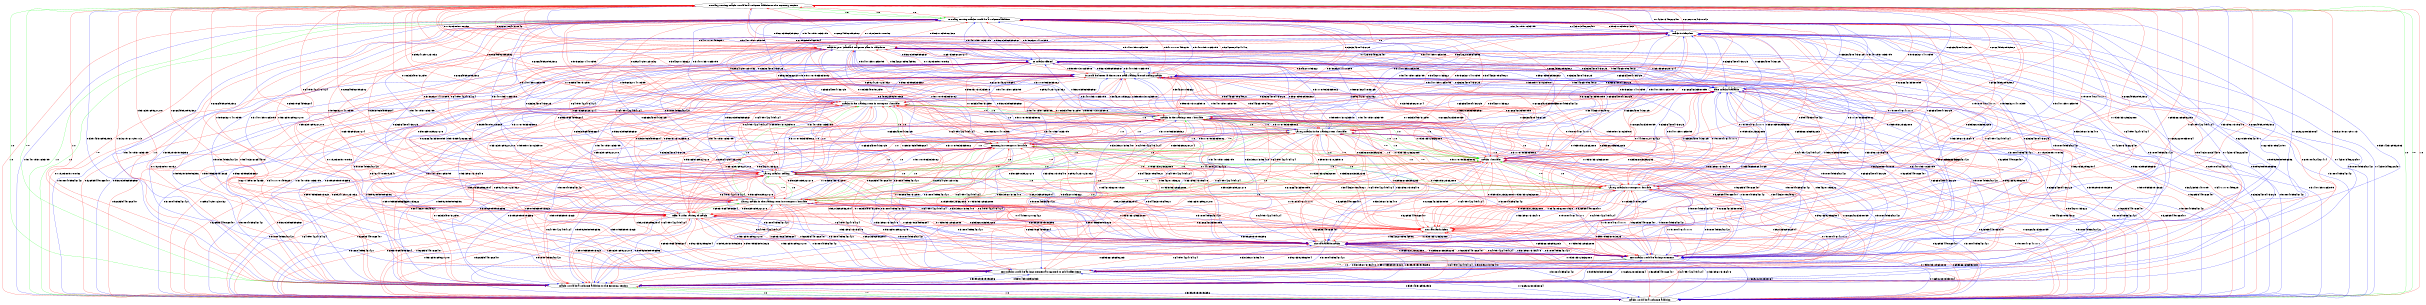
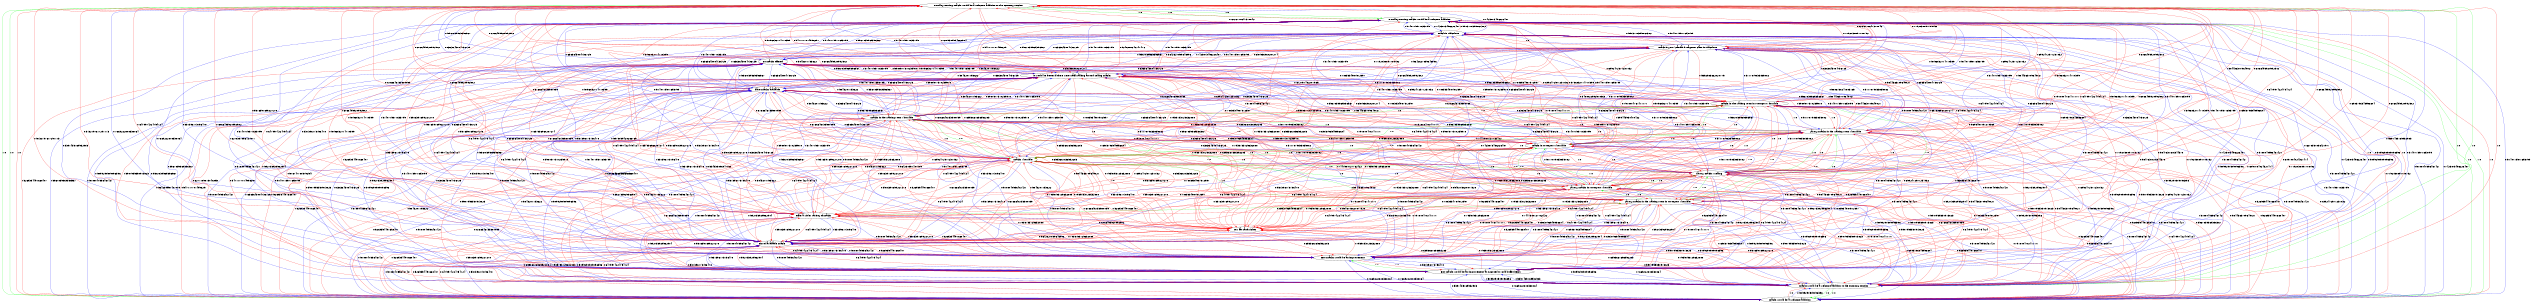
none -> (1108, 39)
(1009, 146) -> (1549, 146)
(983, 223) -> (1112, 223)
